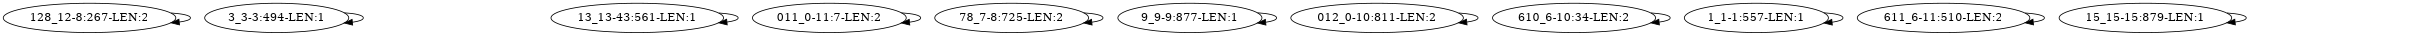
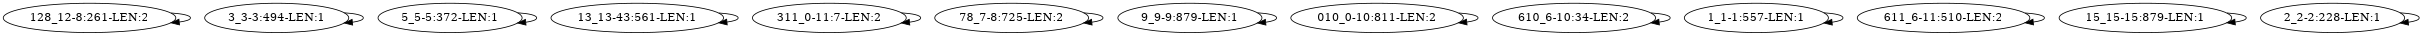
(90, 18) -> (90, 18)
none -> (450, 18)
(829, 18) -> (829, 18)
(1190, 18) -> (1190, 18)
(1377, 18) -> (1377, 18)
none -> (2333, 18)
